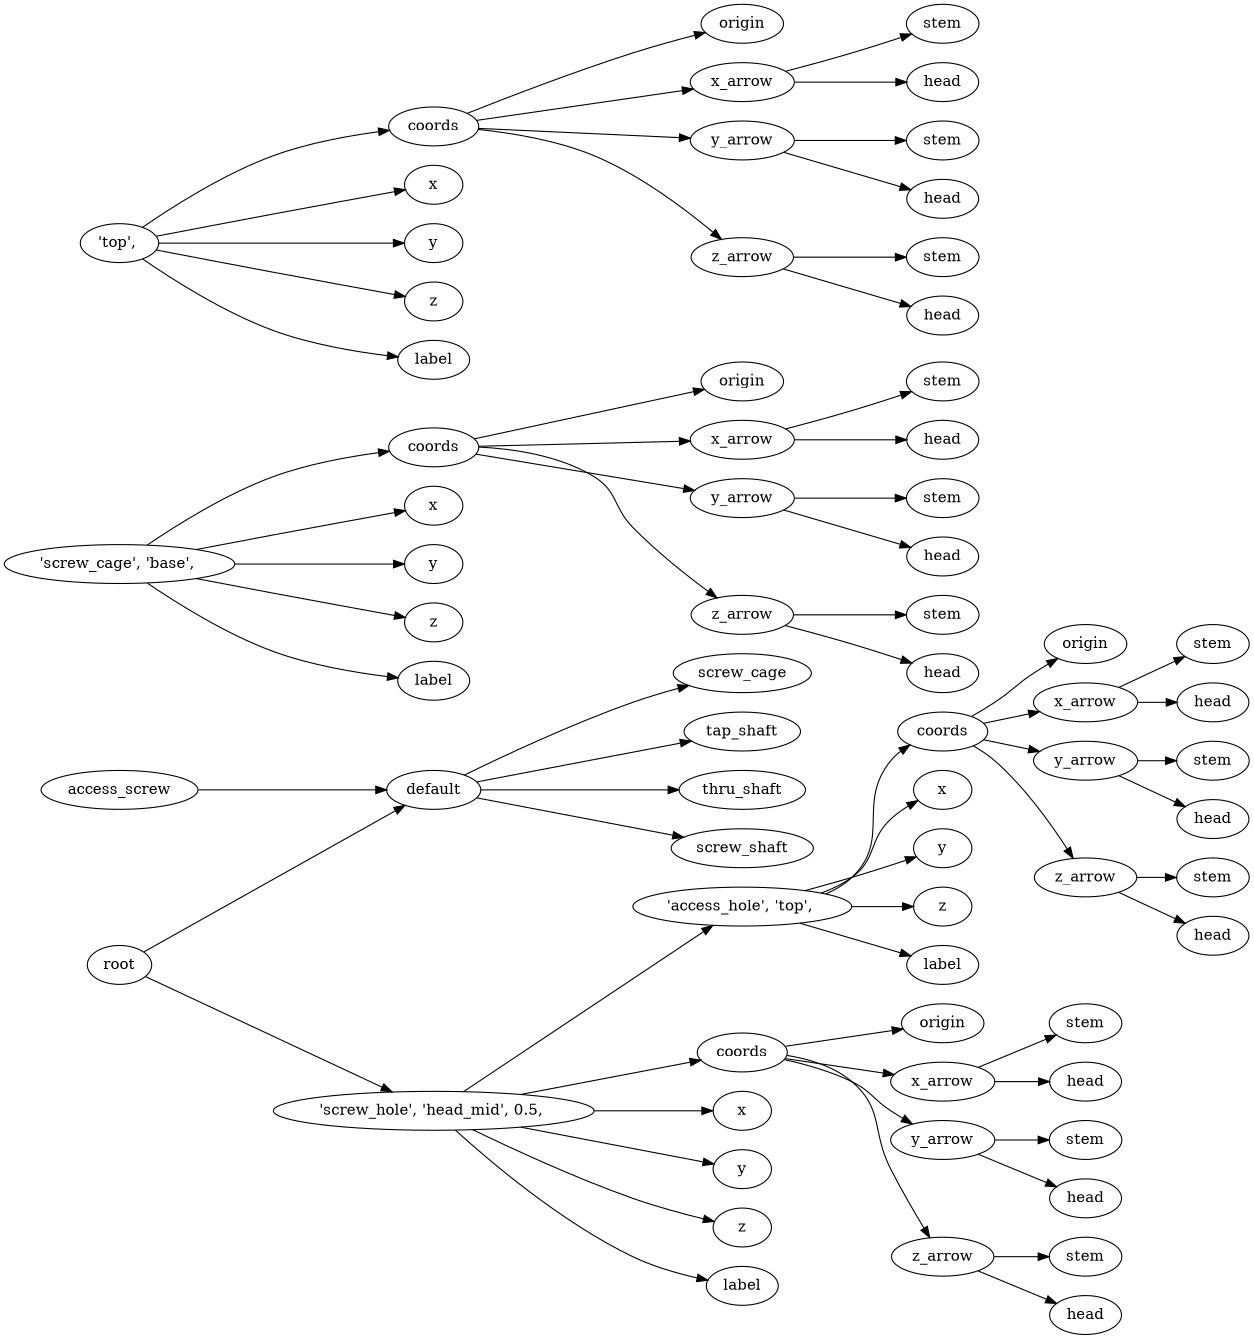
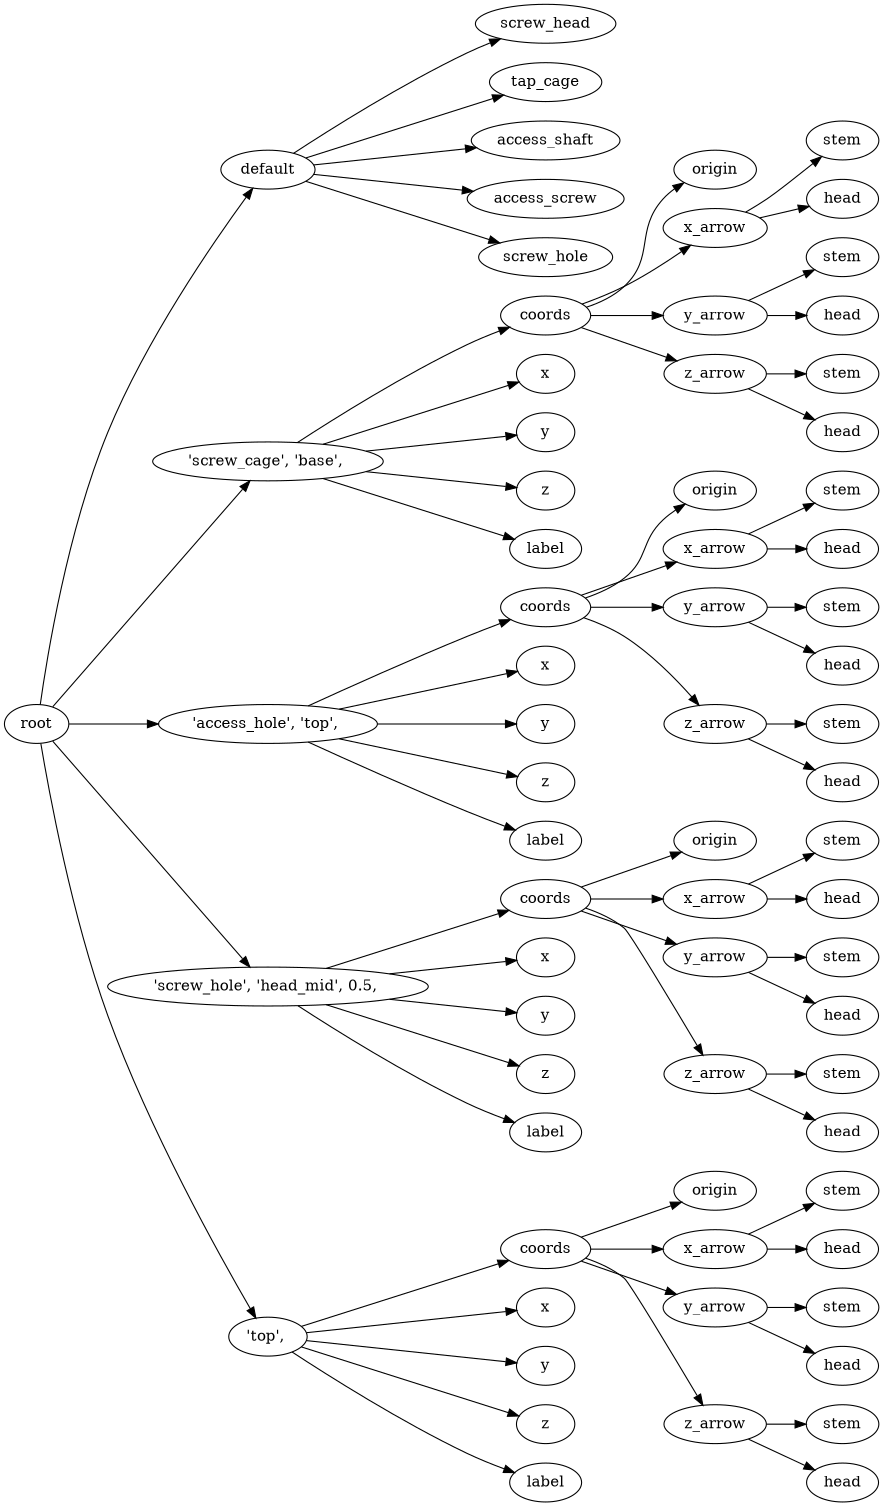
none -> (148, 598)
(742, 673) -> (546, 24)
(742, 732) -> (546, 82)
(287, 790) -> (388, 182)
(742, 790) -> (546, 140)
(742, 848) -> (546, 257)
(584, 1012) -> (108, 724)
none -> (116, 1037)
